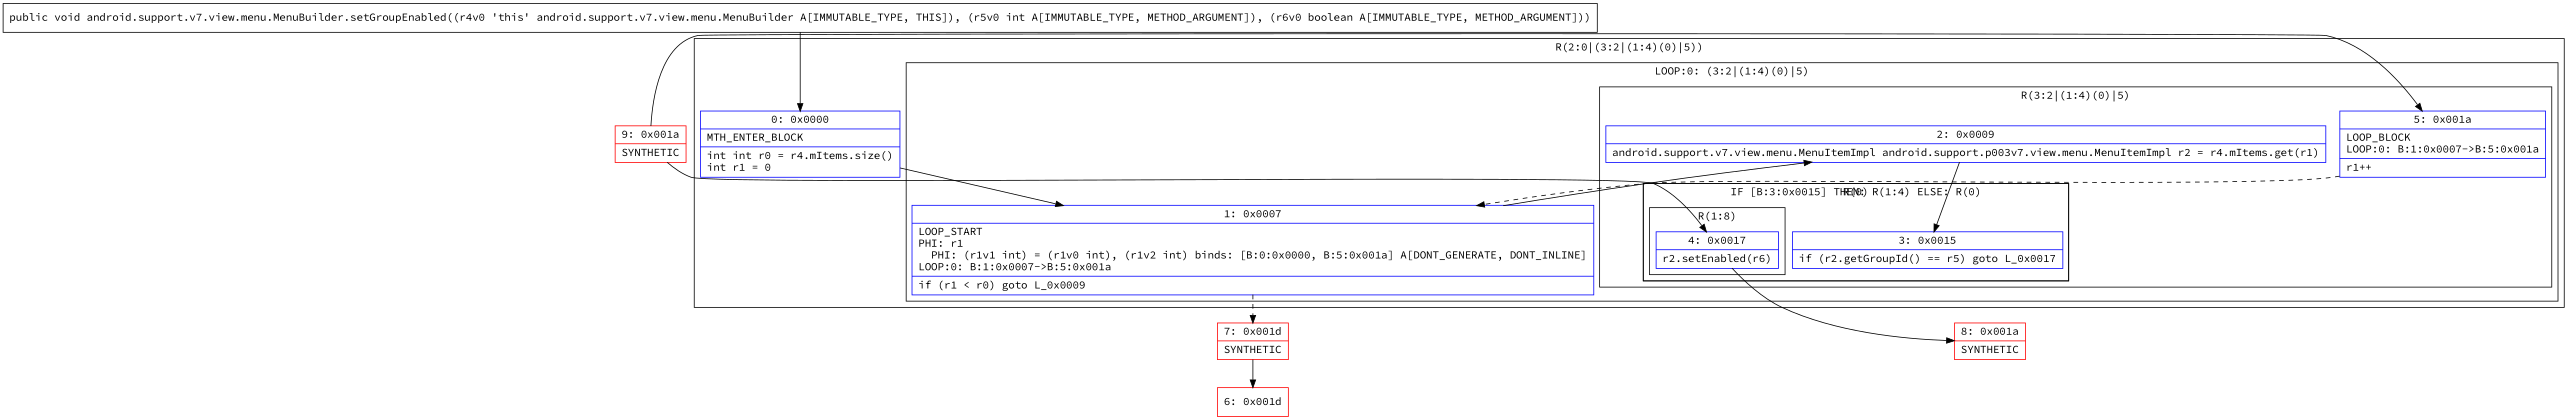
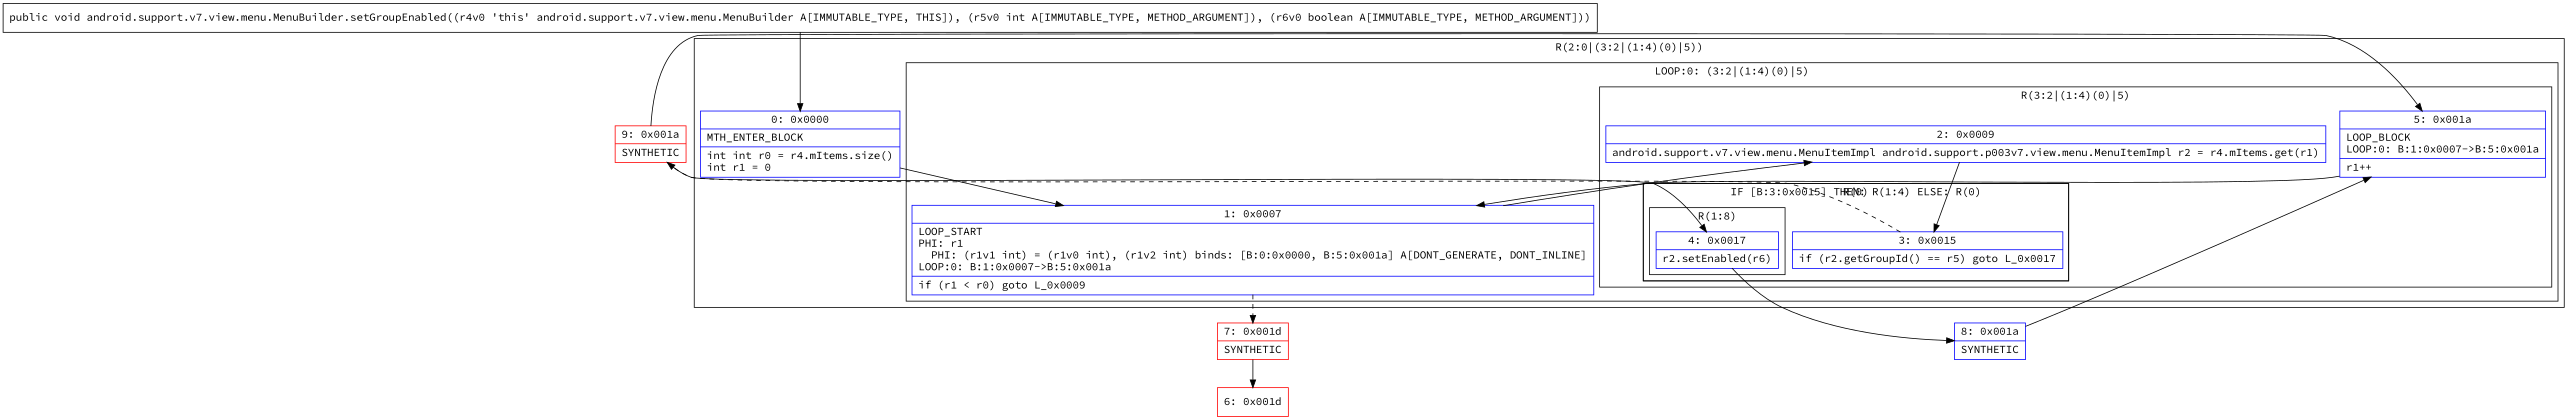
none -> (1291, 182)
(2083, 182) -> (2083, 182)
none -> (2195, 254)
(1990, 341) -> (1990, 341)
